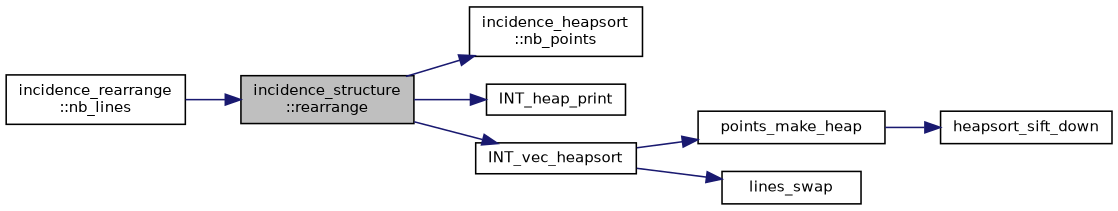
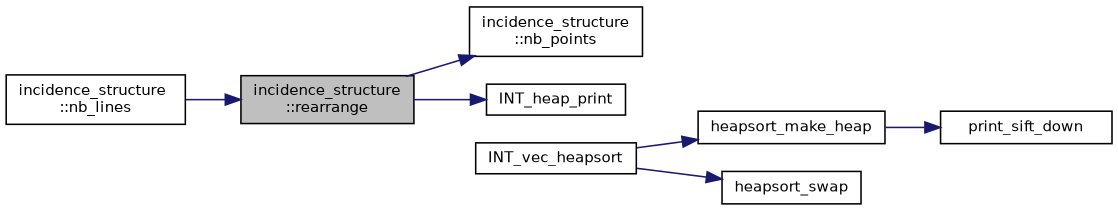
(556, 32) -> (556, 32)
(96, 100) -> (96, 100)
(792, 127) -> (792, 127)
(1026, 127) -> (1026, 127)
(448, 131) -> none
(792, 188) -> (792, 188)
